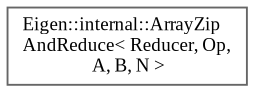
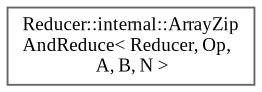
(127, 46) -> (131, 46)
